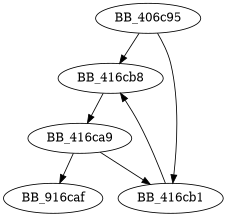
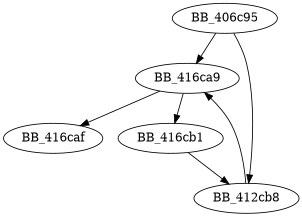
(111, 78) -> (246, 198)
(176, 102) -> (208, 45)
(53, 198) -> (53, 138)
